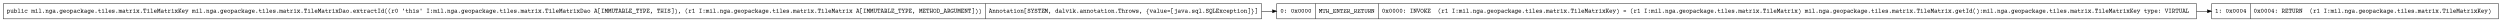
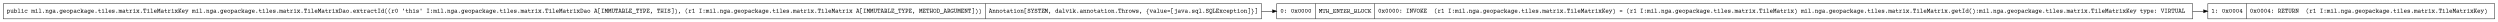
(1347, 11) -> (1345, 11)
